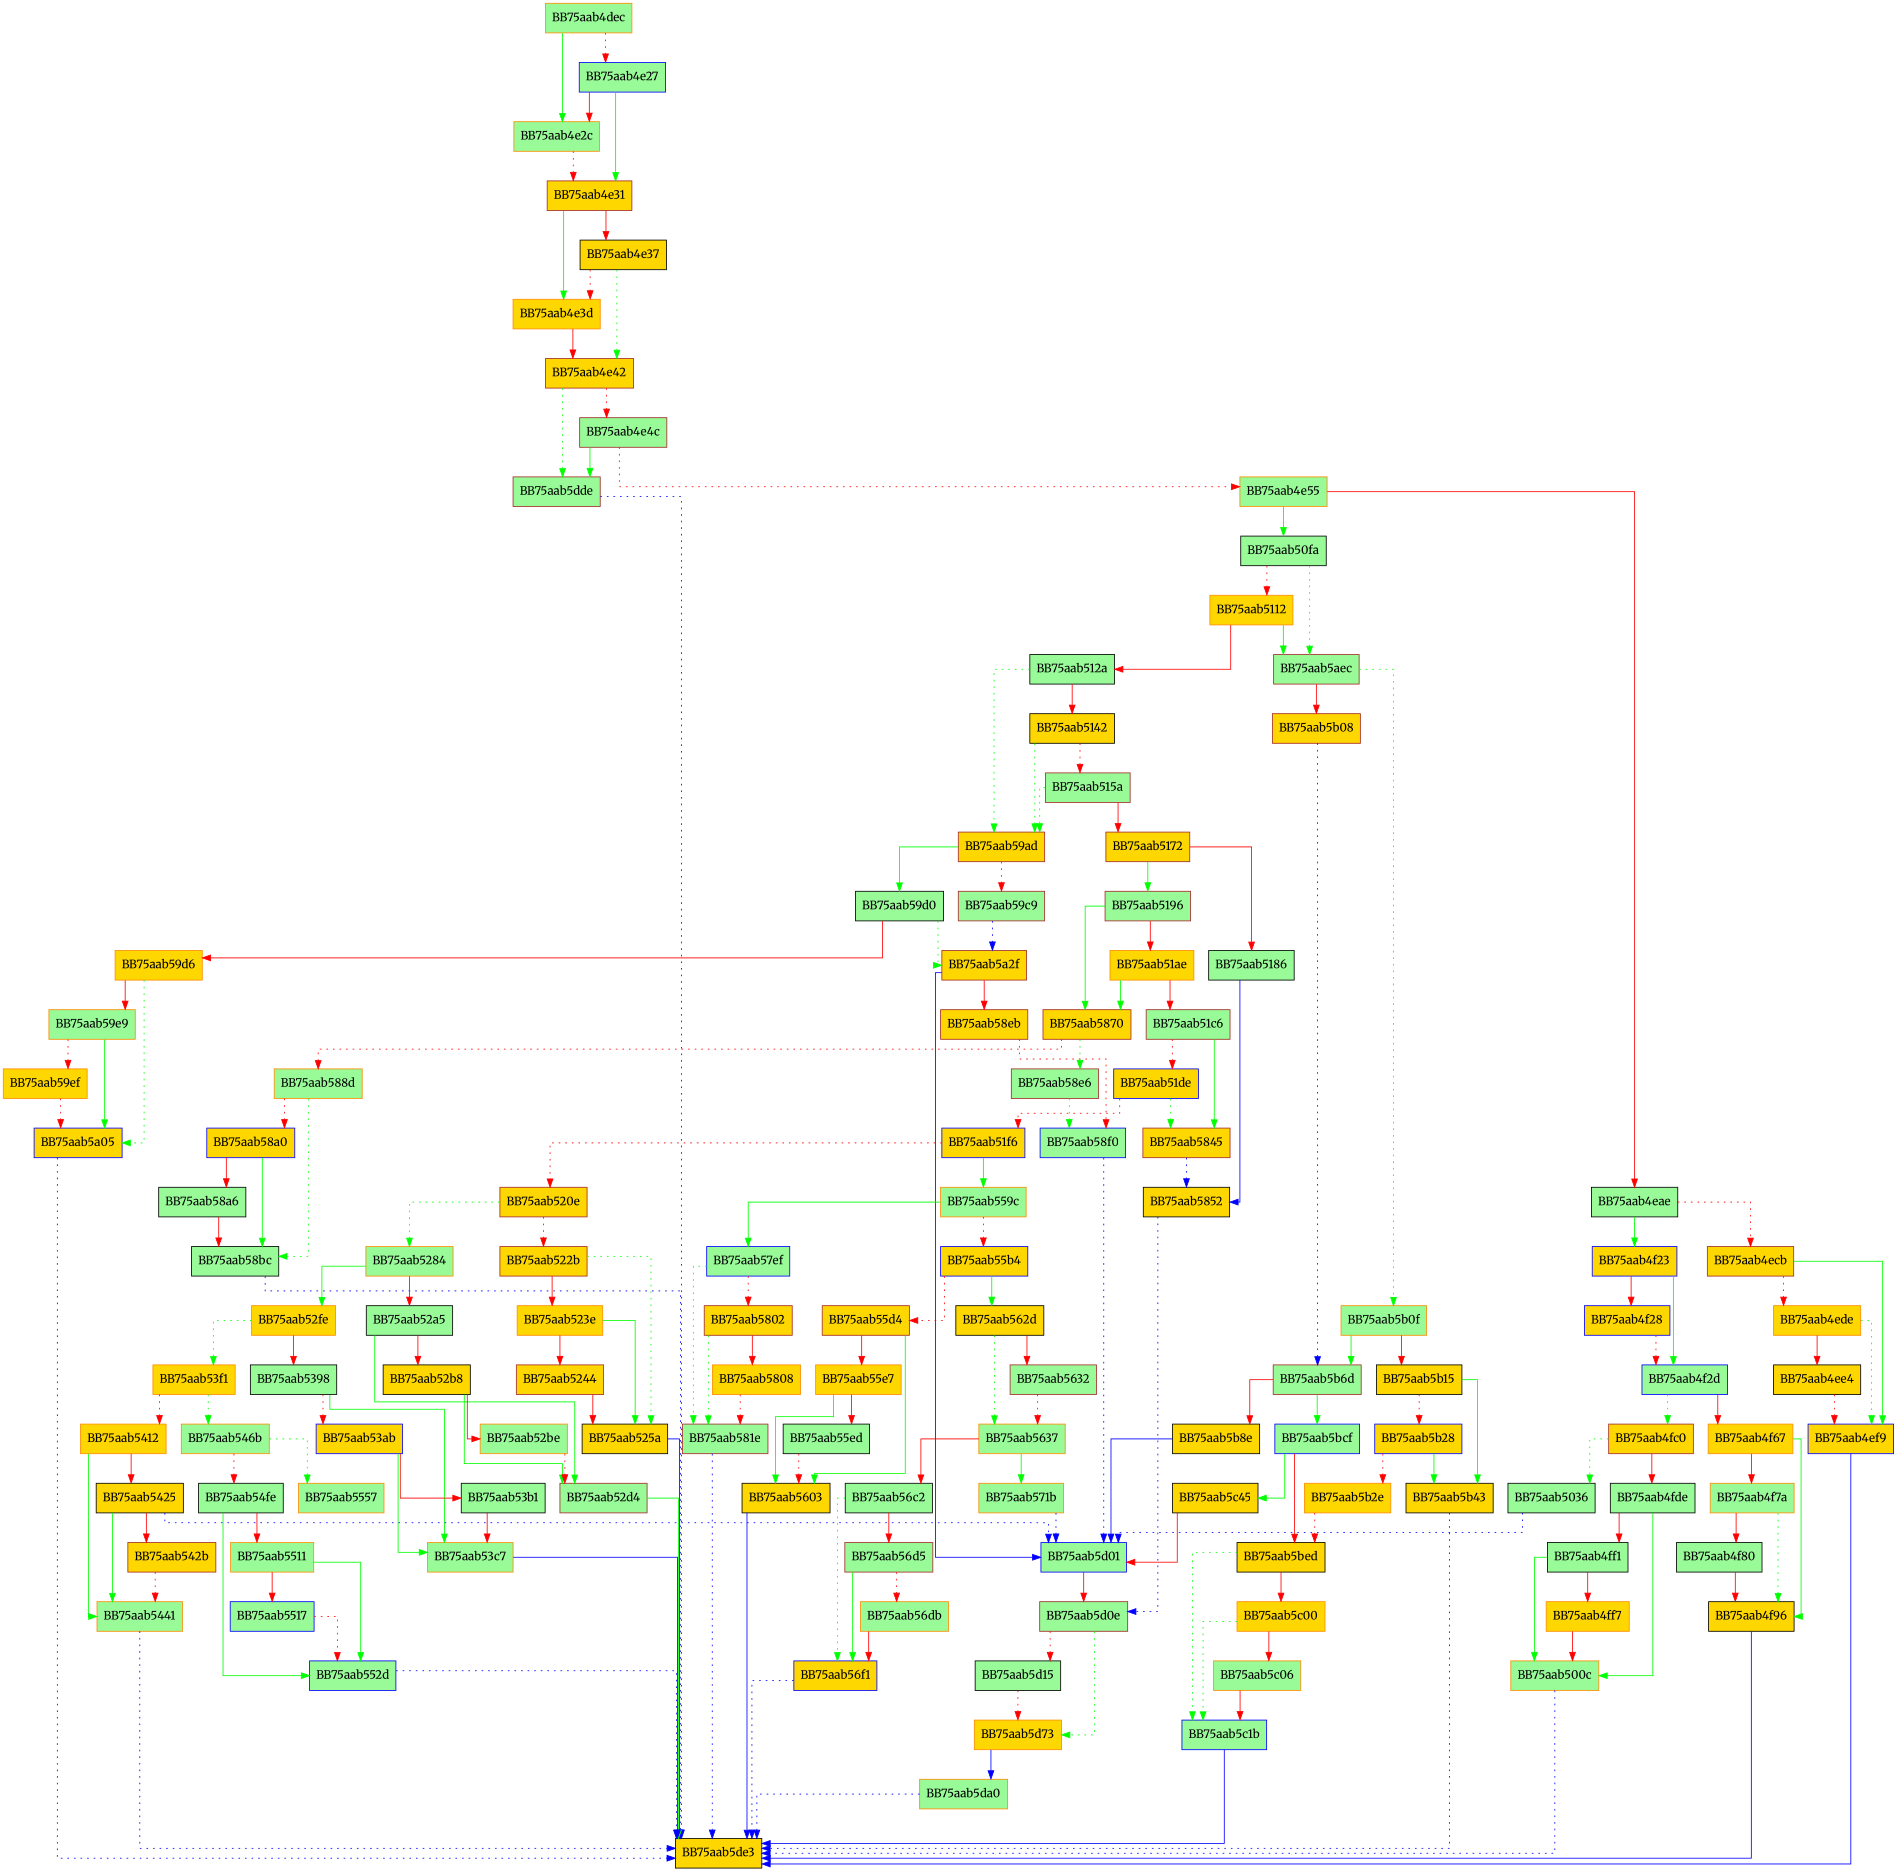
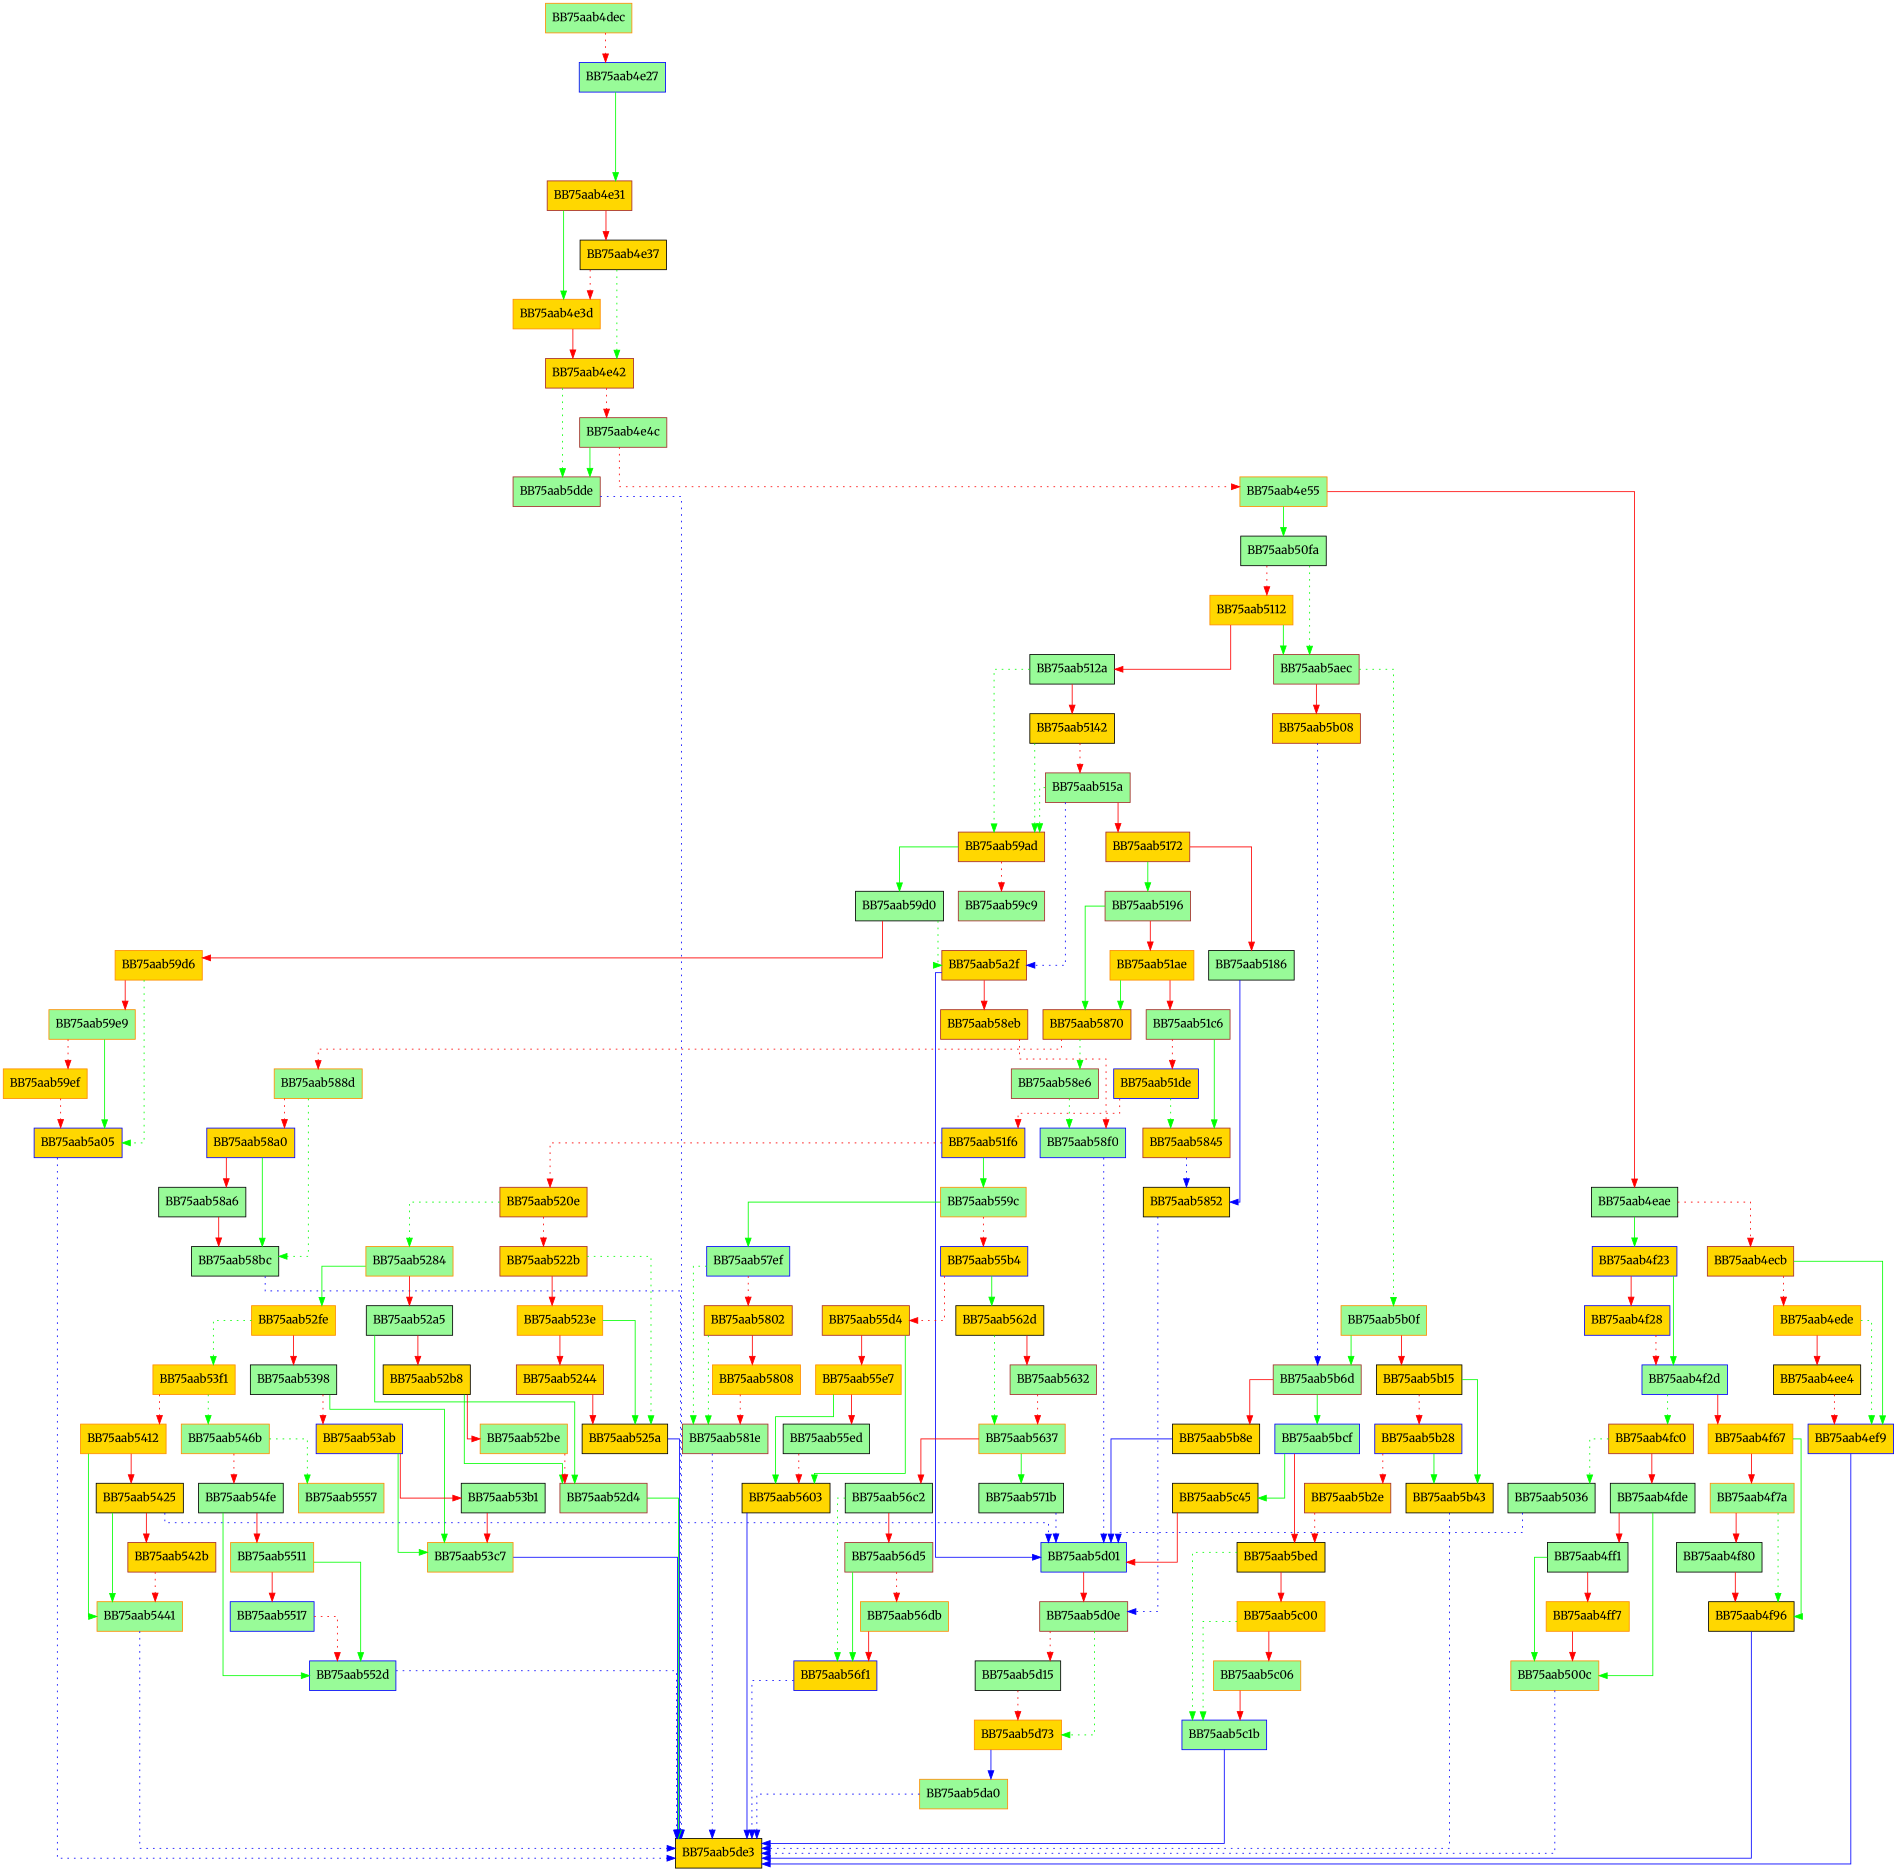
(557, 136) -> none
(992, 931) -> (1065, 899)
(1021, 1498) -> (1021, 1498)
(1348, 1498) -> (1348, 1498)
